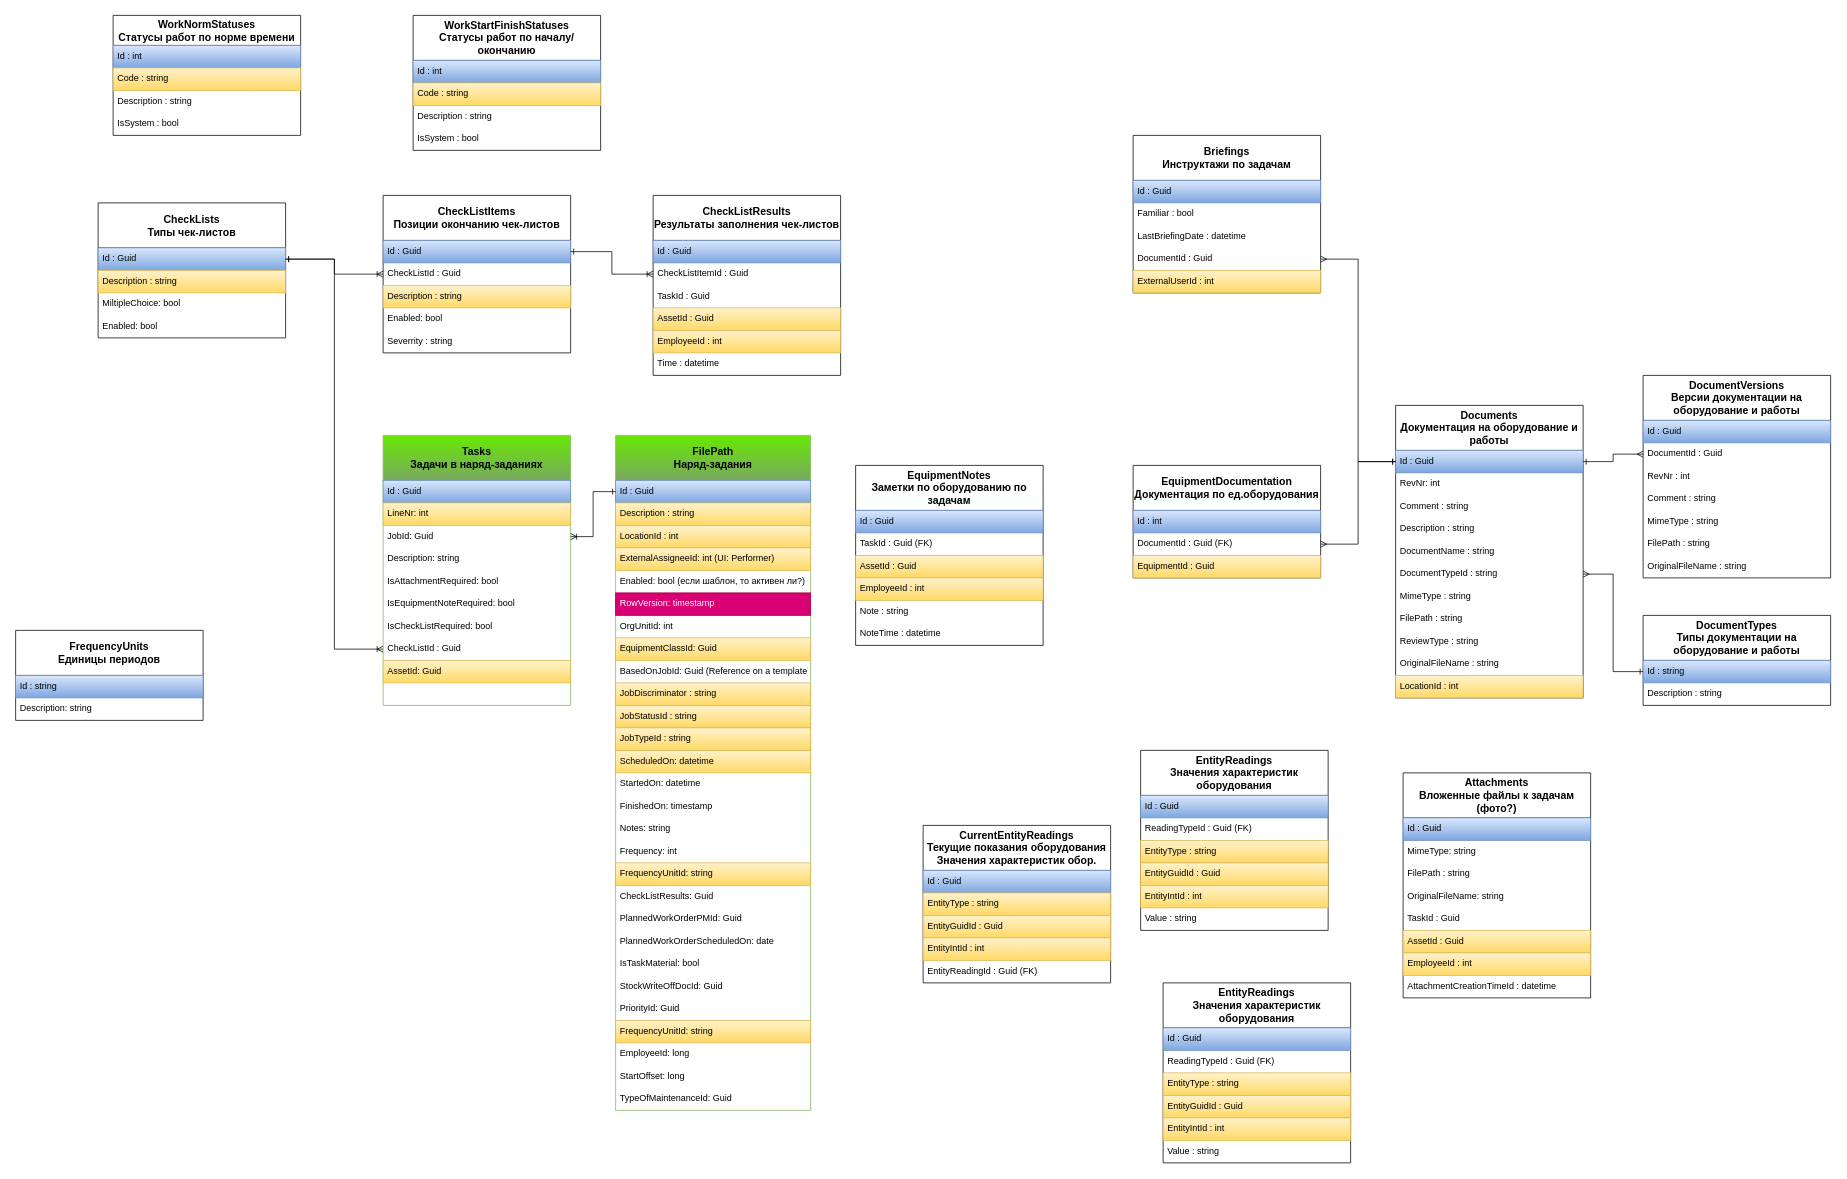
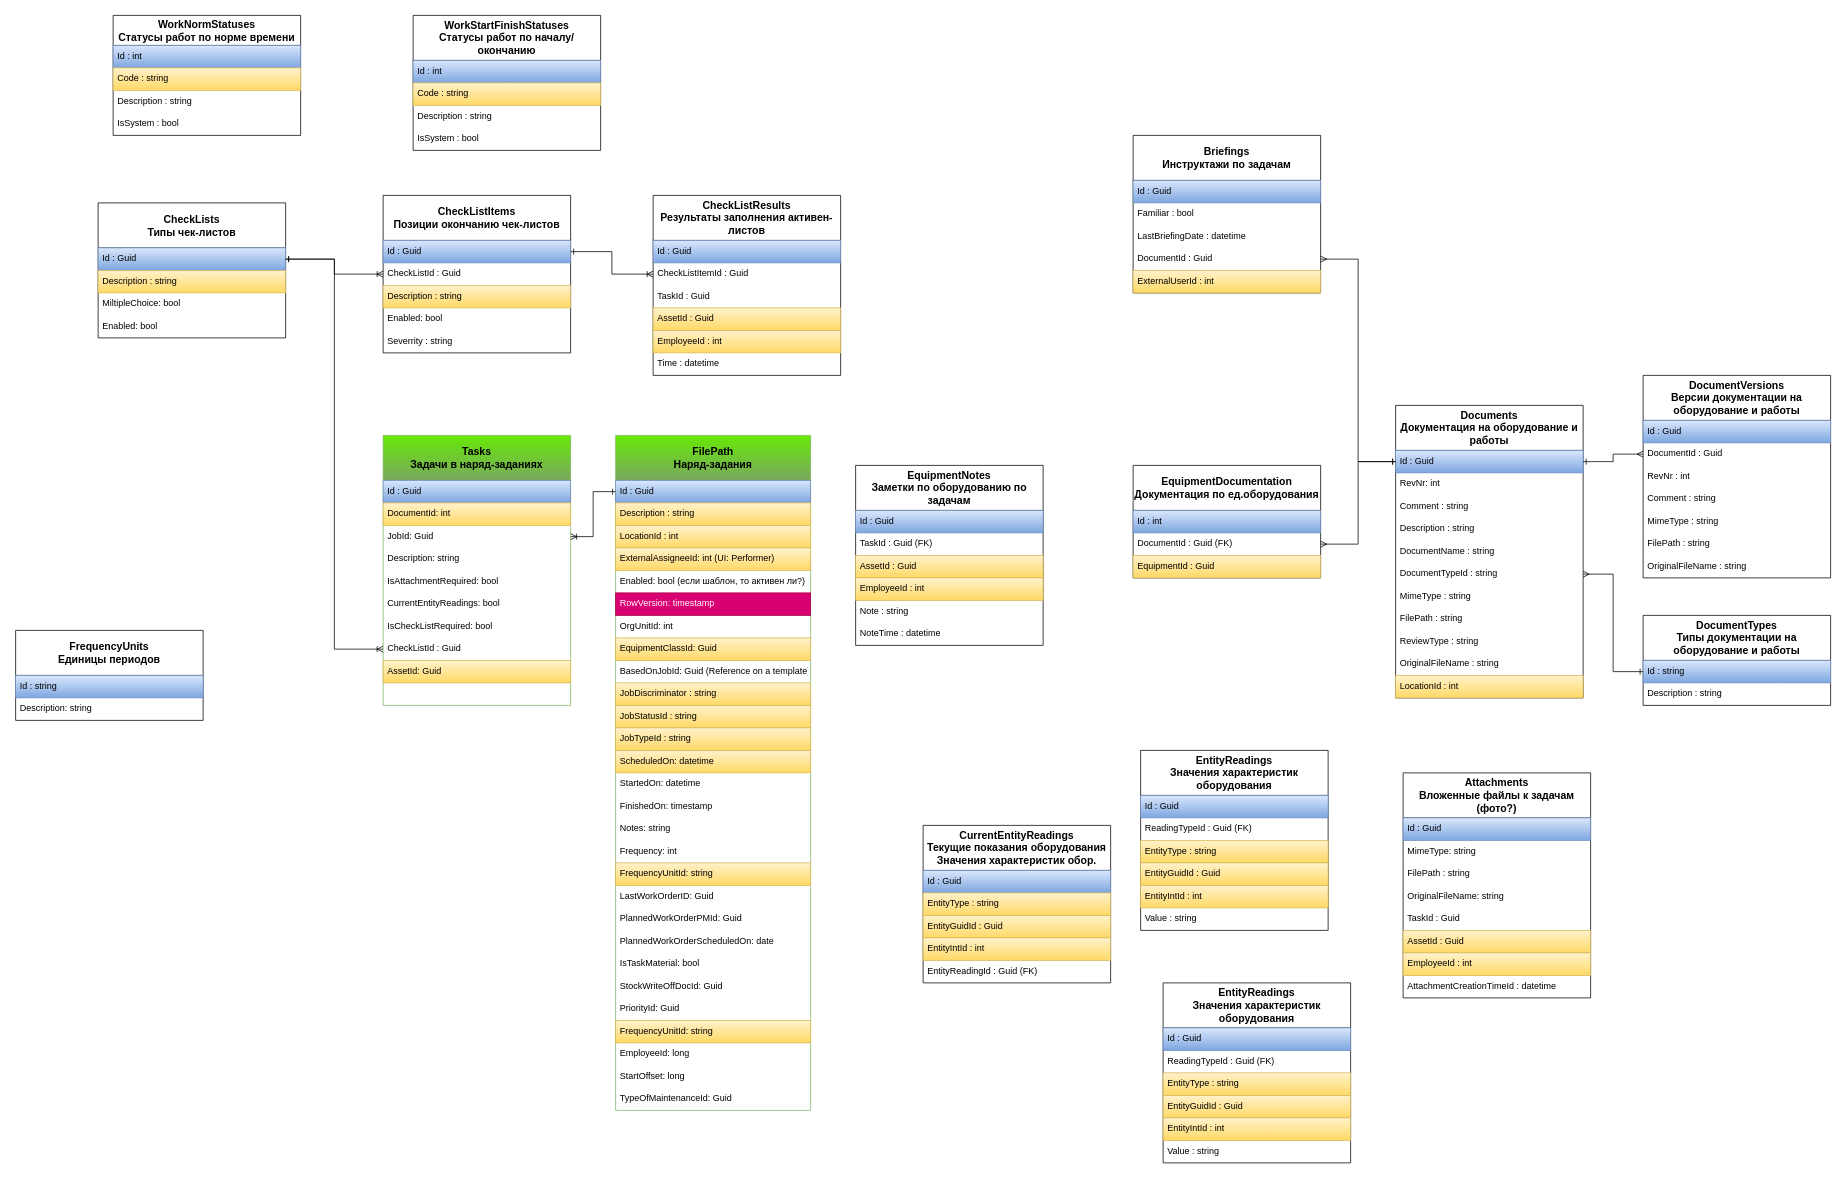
(747, 218) -> (747, 218)
(410, 513) -> (421, 513)
(454, 603) -> (449, 603)
(669, 896) -> (669, 896)
